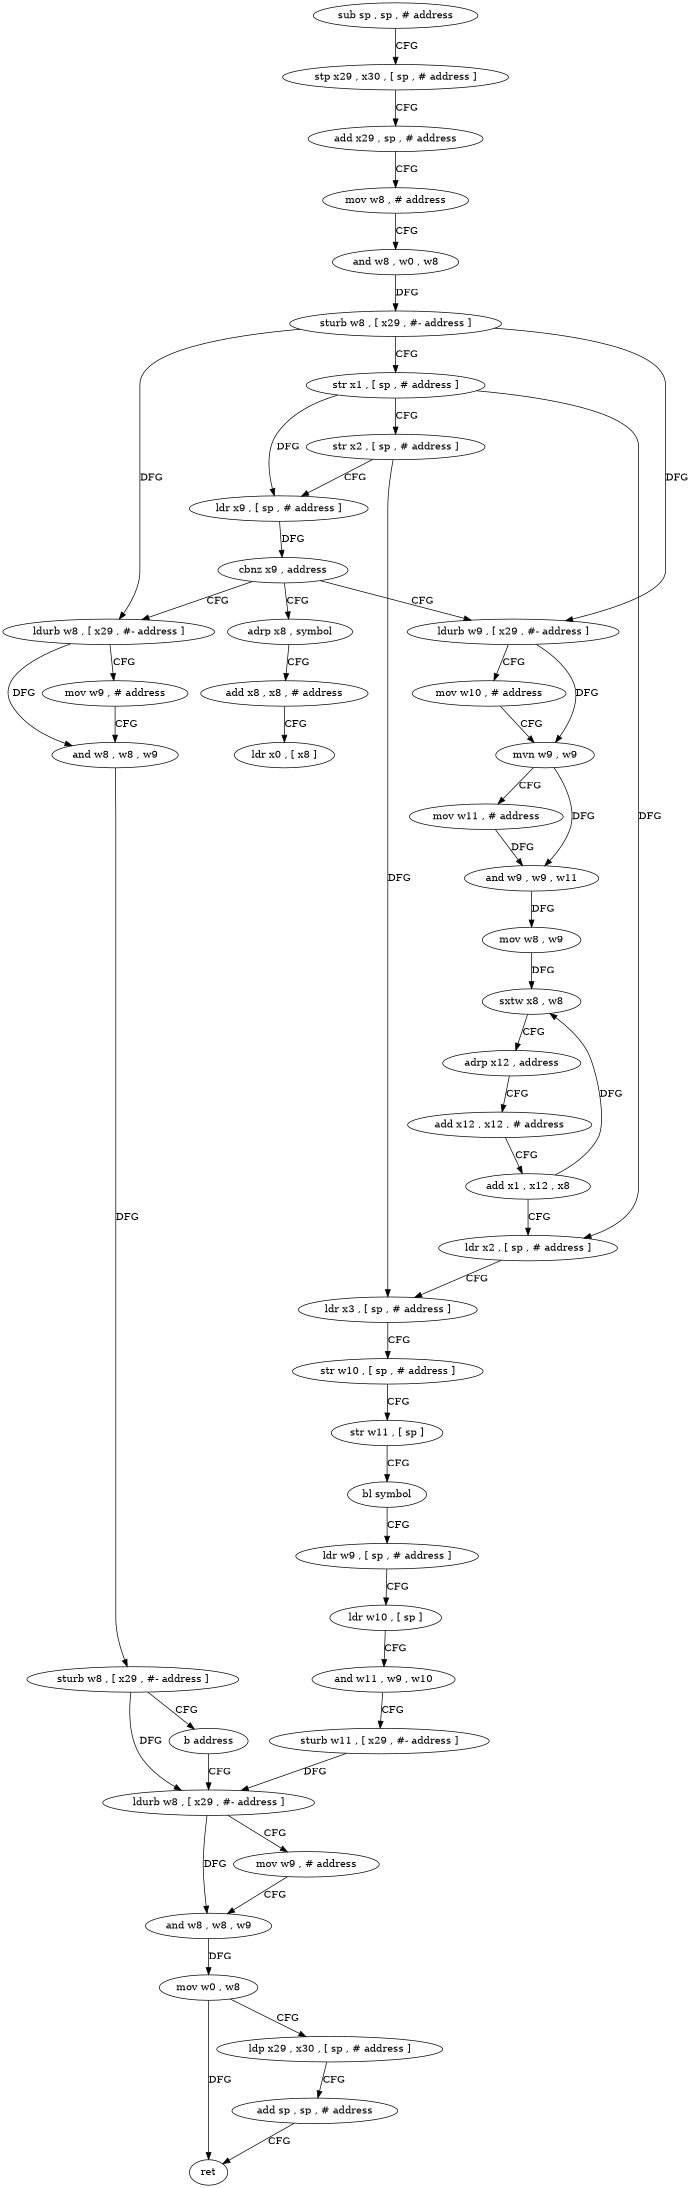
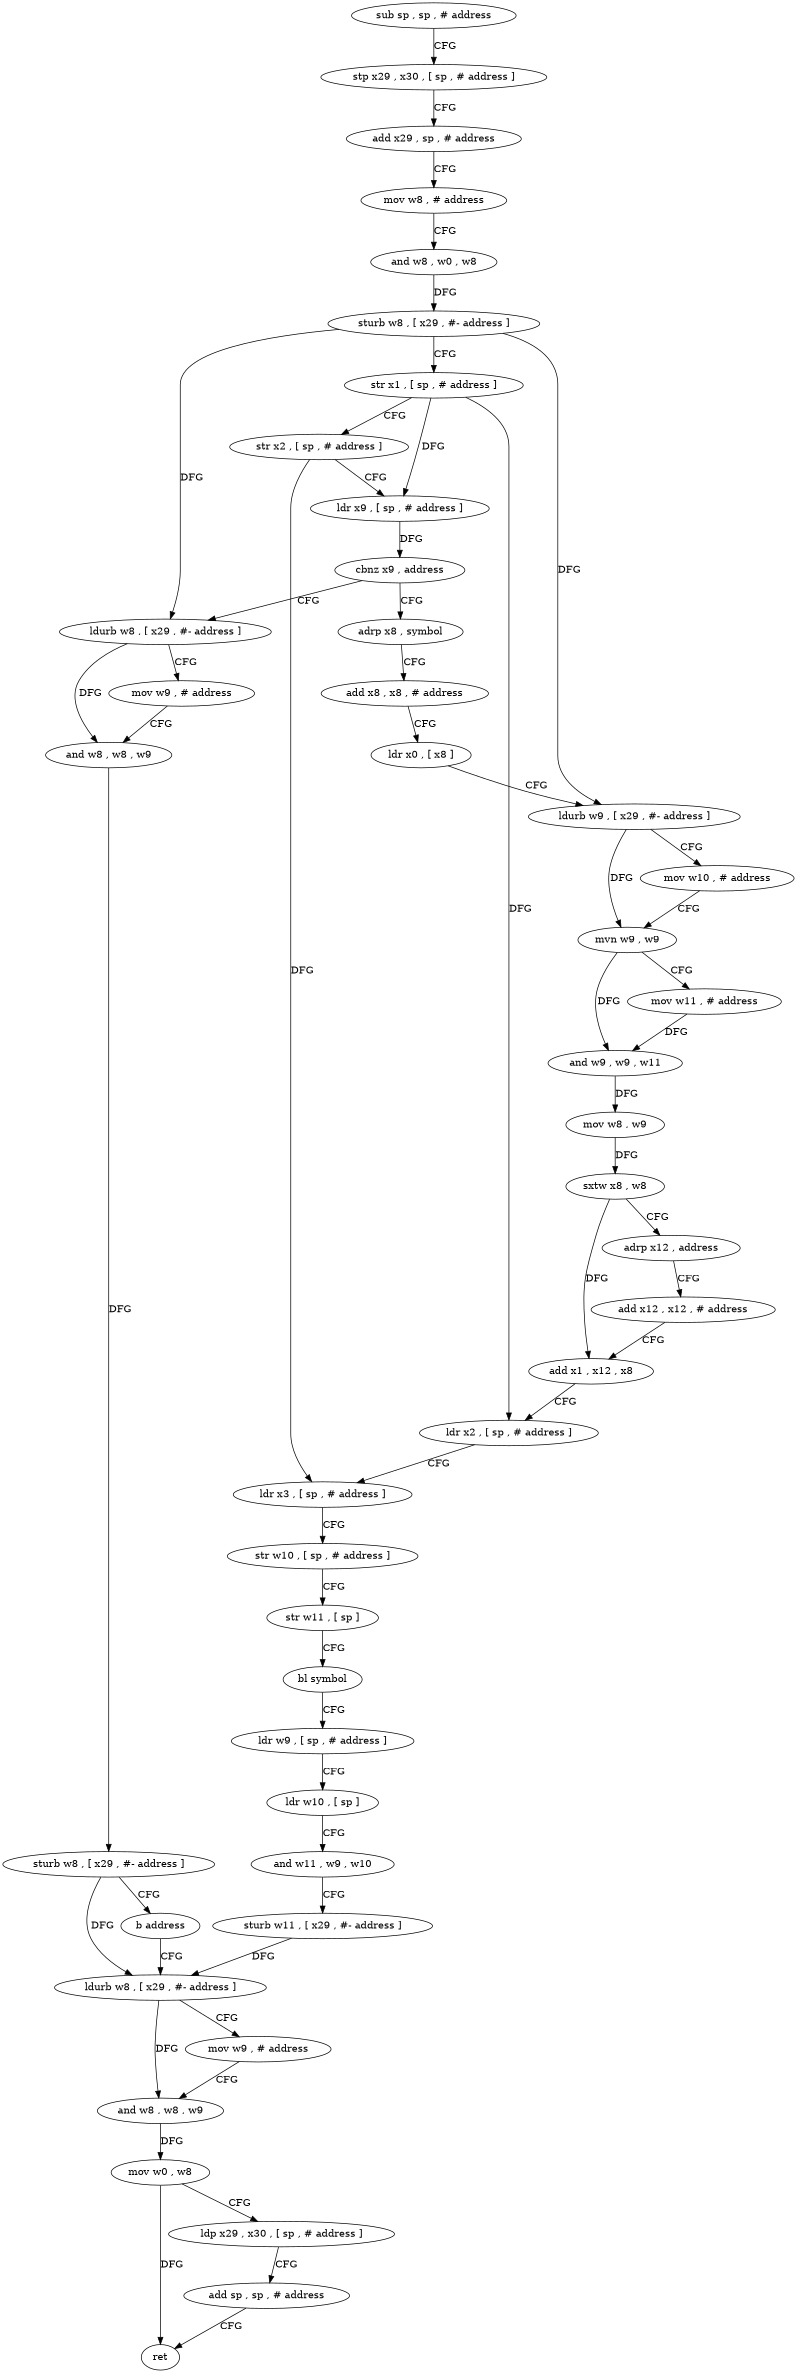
(392, 599) -> (515, 788)
(600, 1100) -> (586, 1274)
